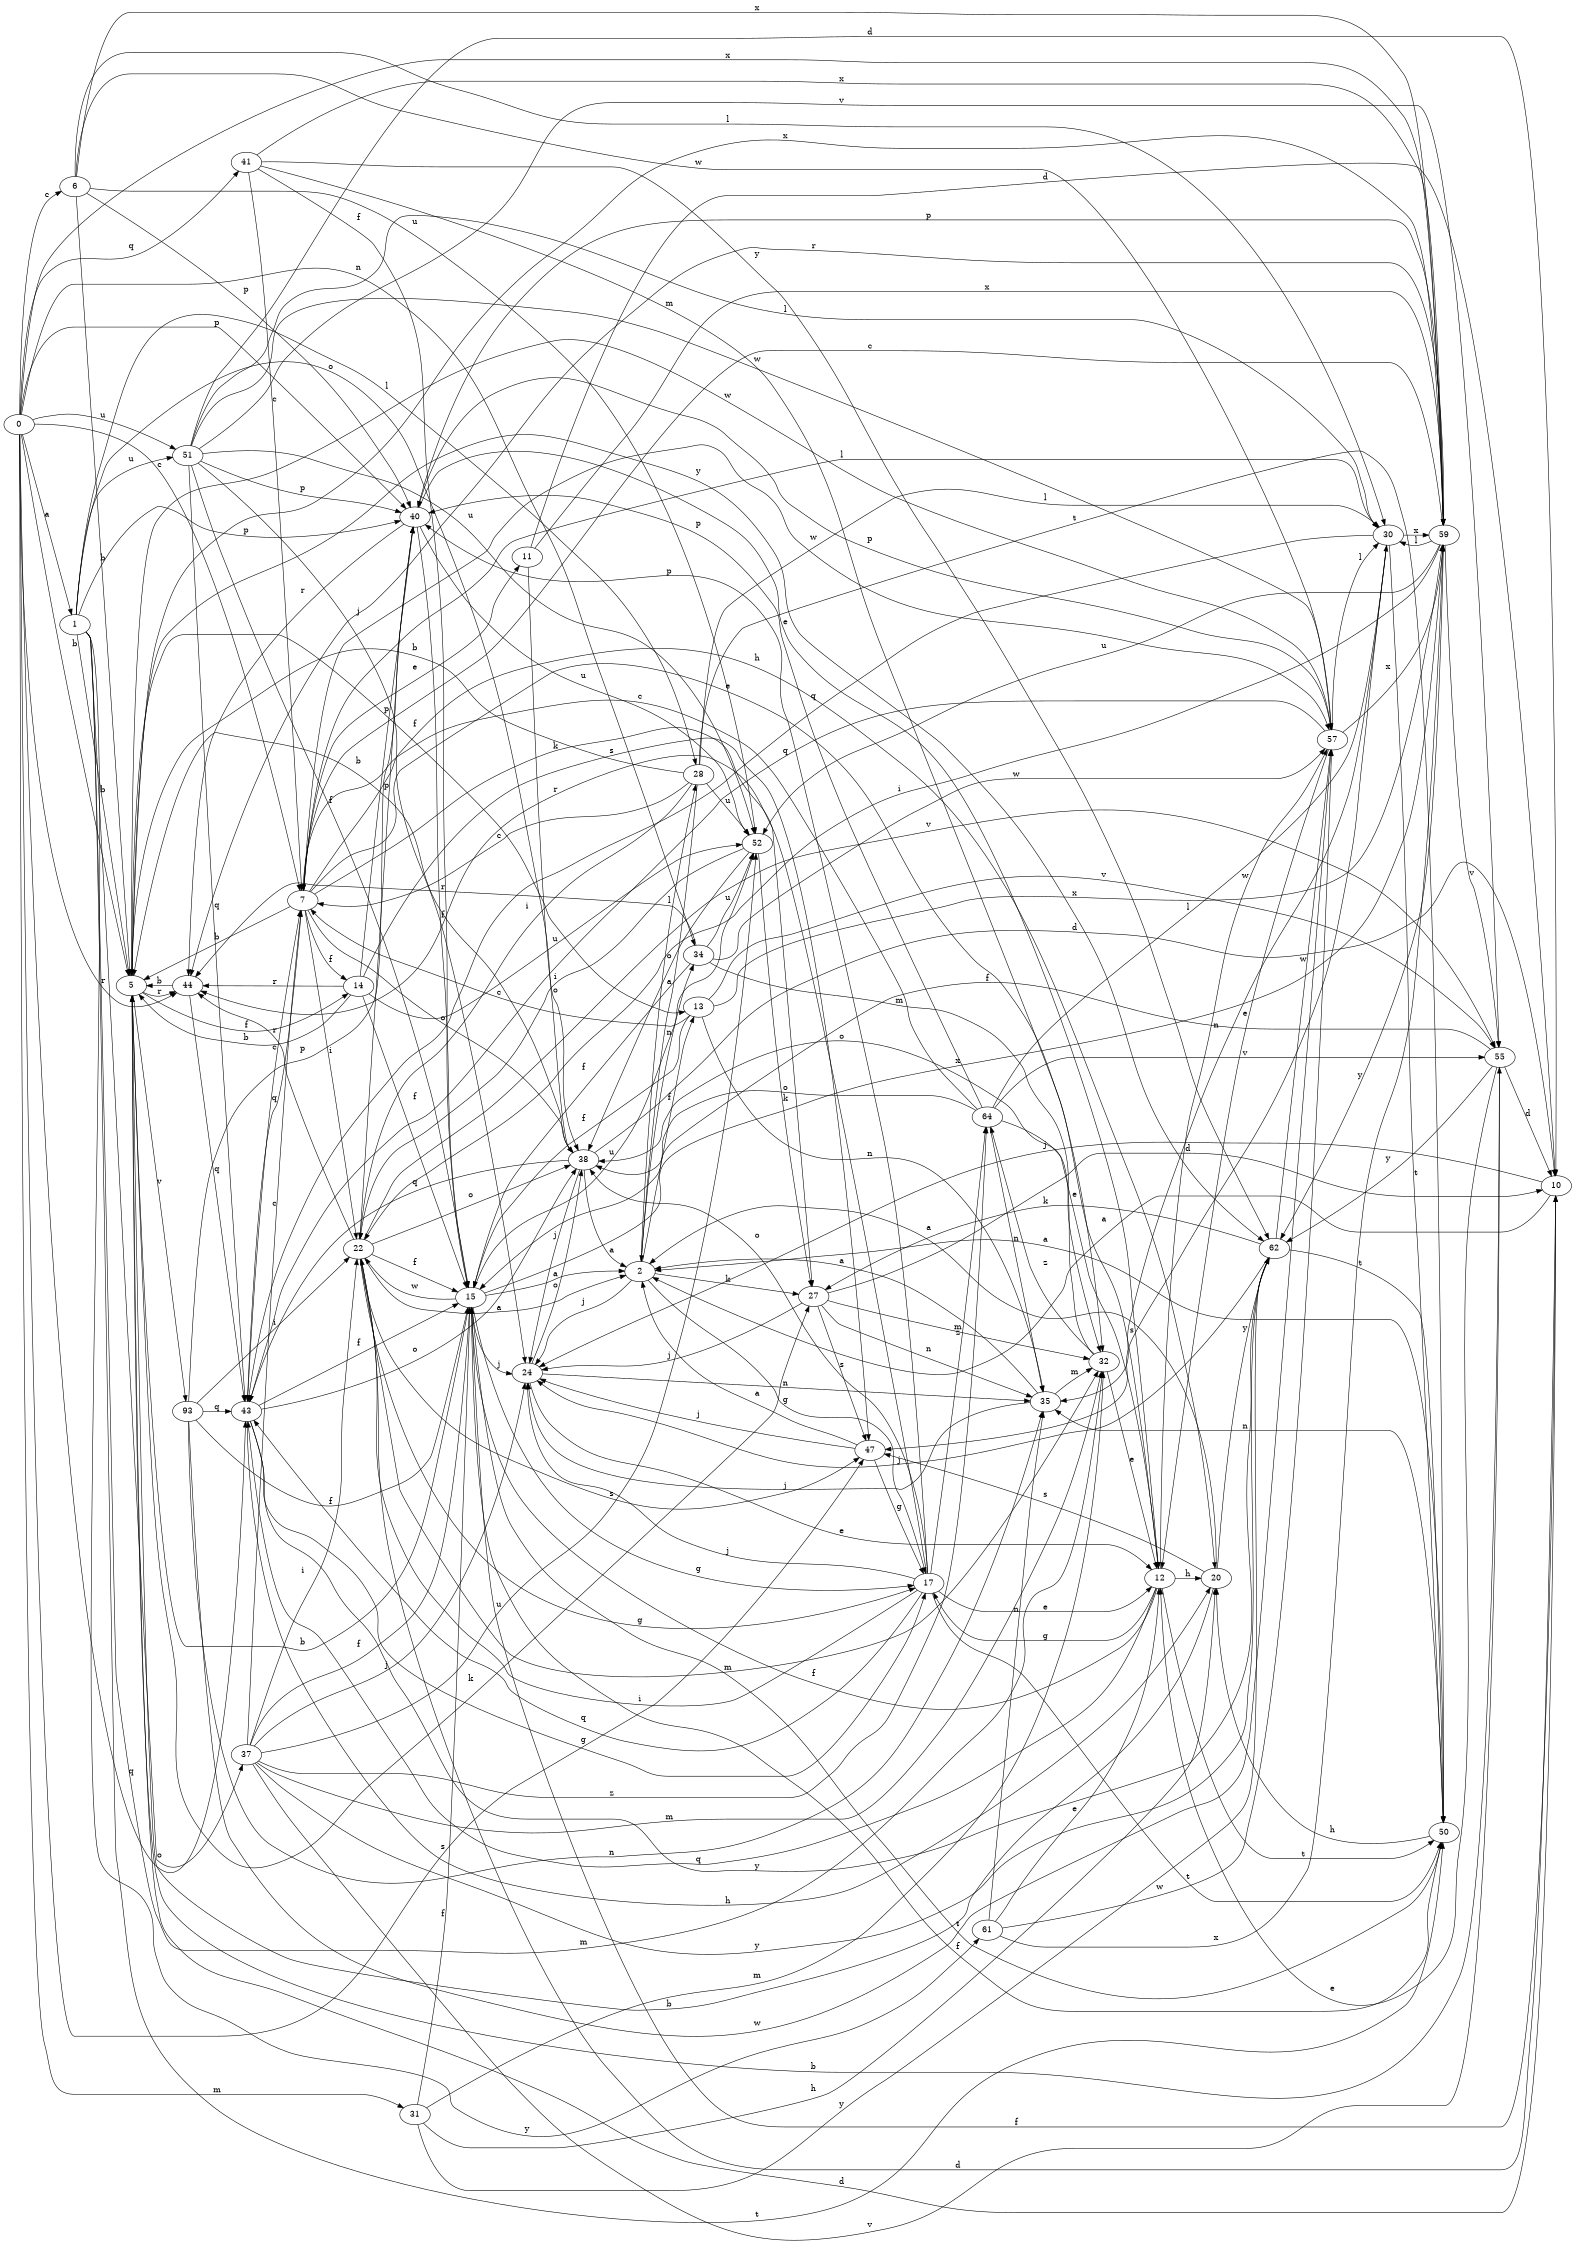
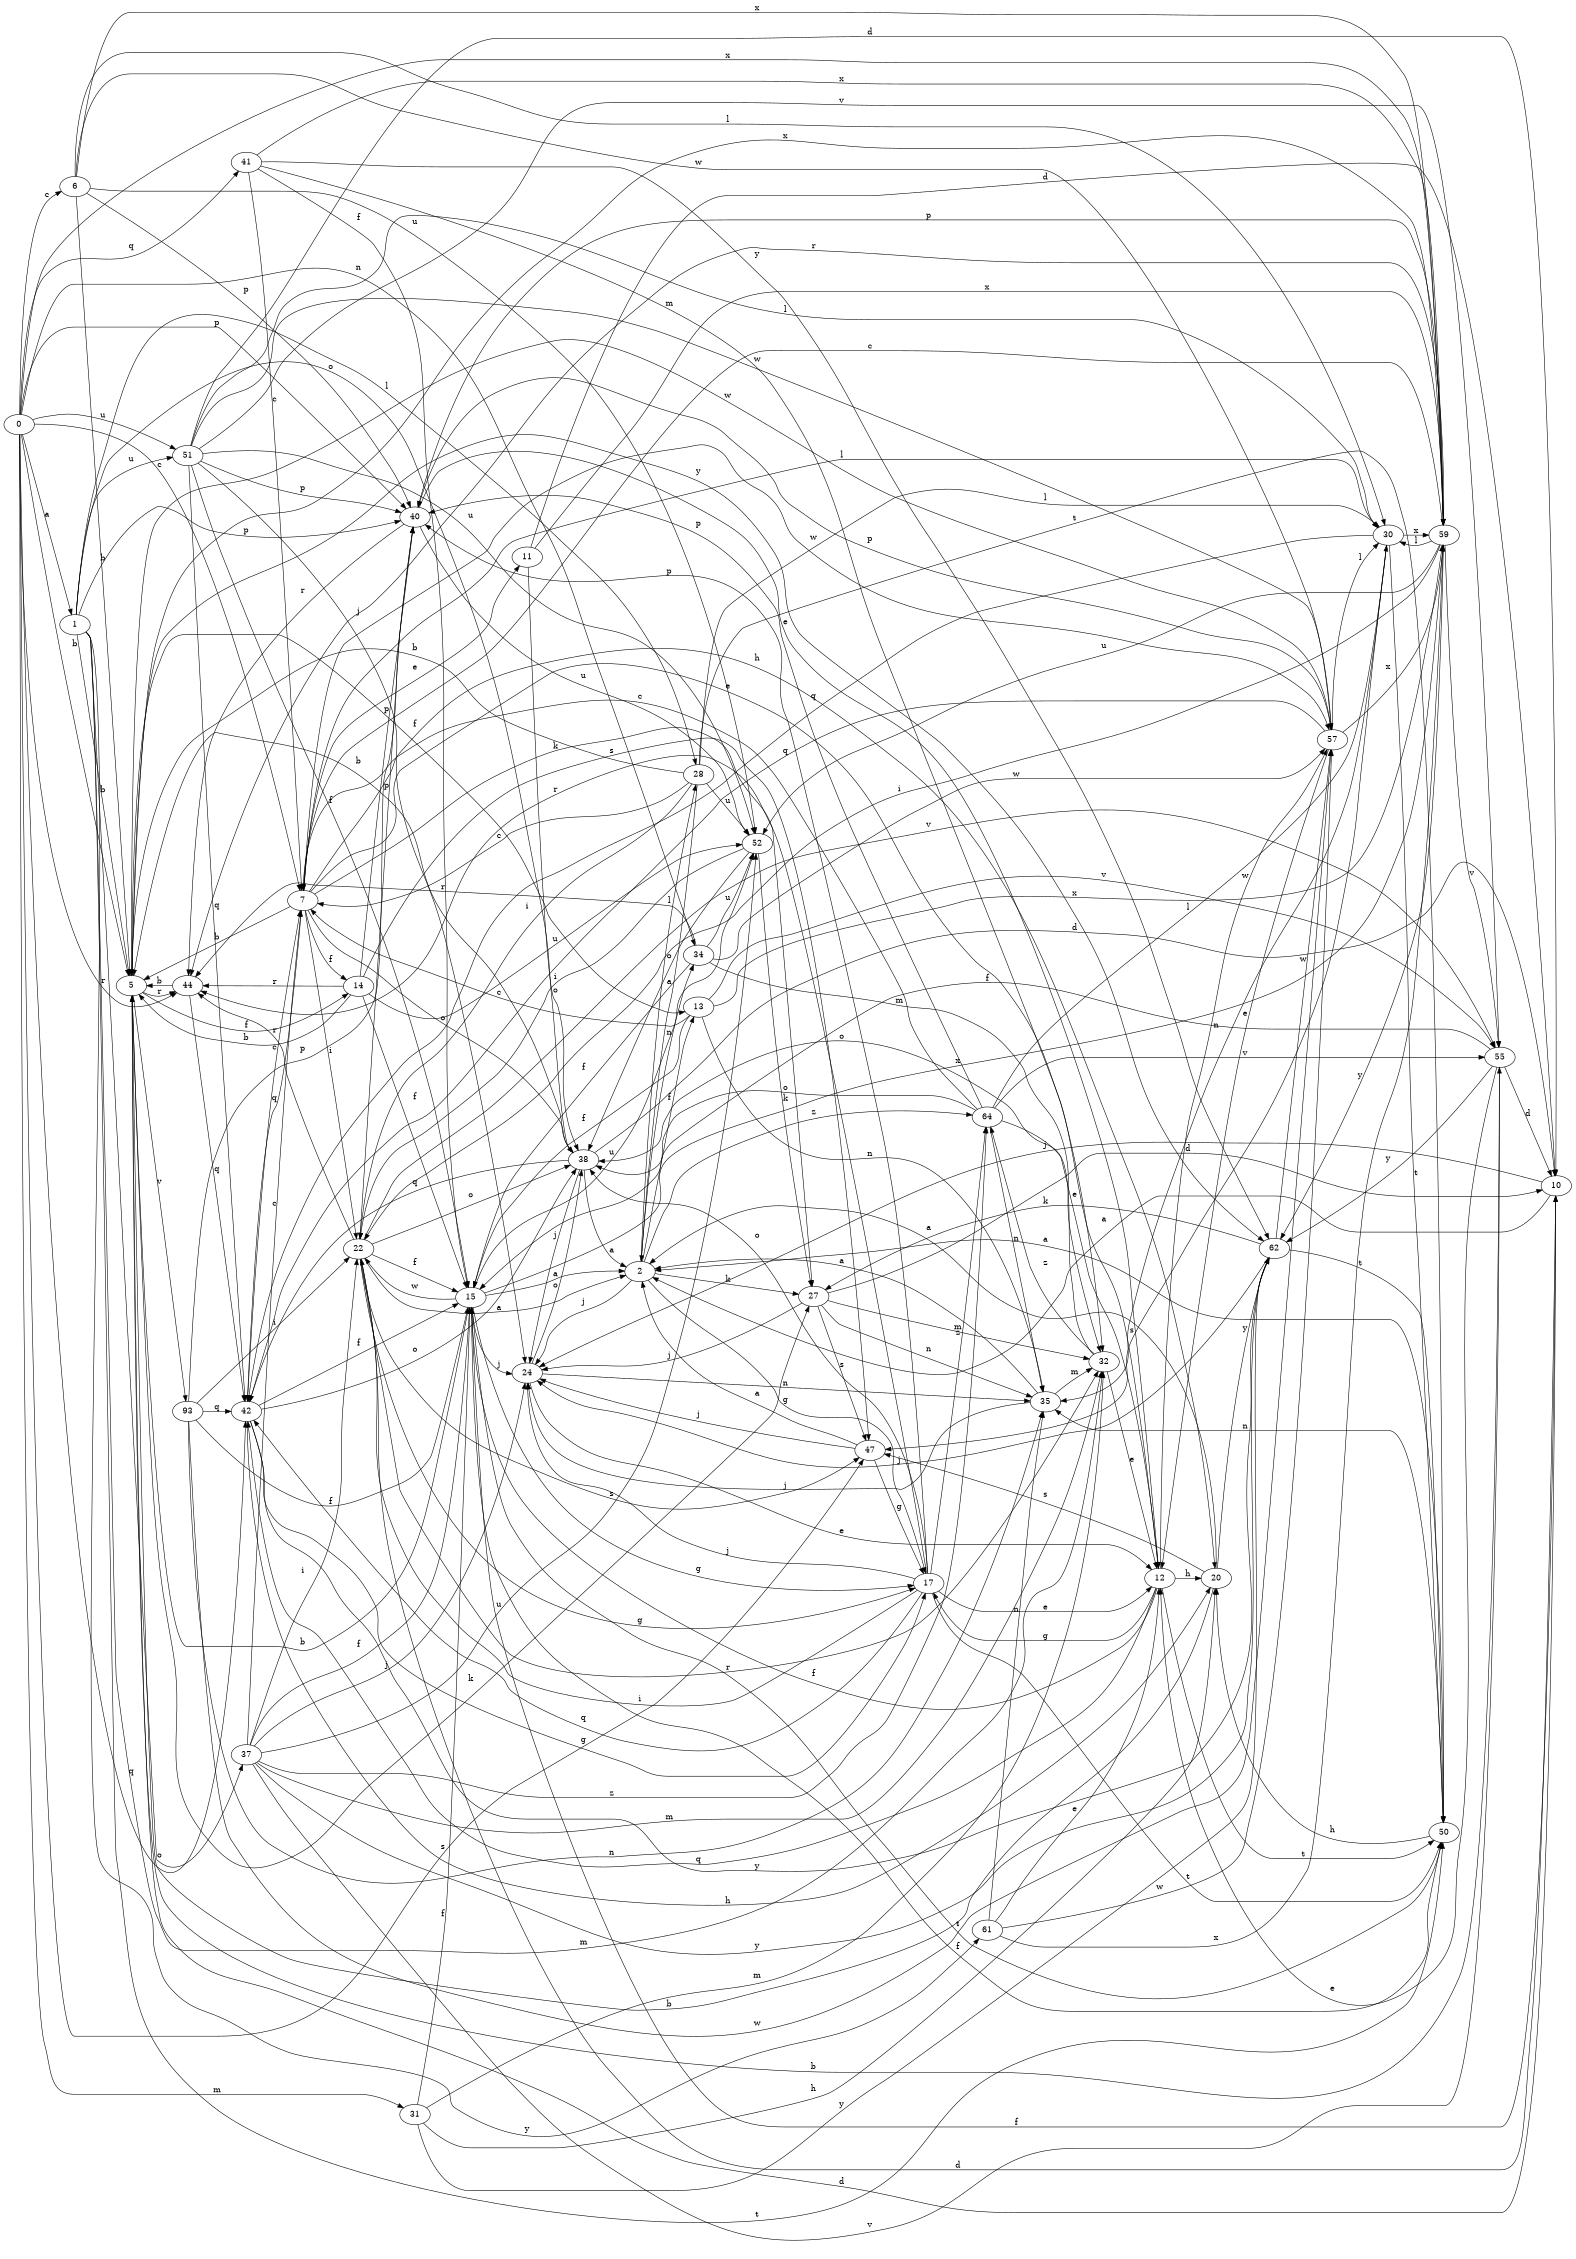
(439, 886) -> none
none -> (764, 1134)
(246, 1411) -> (246, 1411)
(728, 1668) -> (728, 1668)
